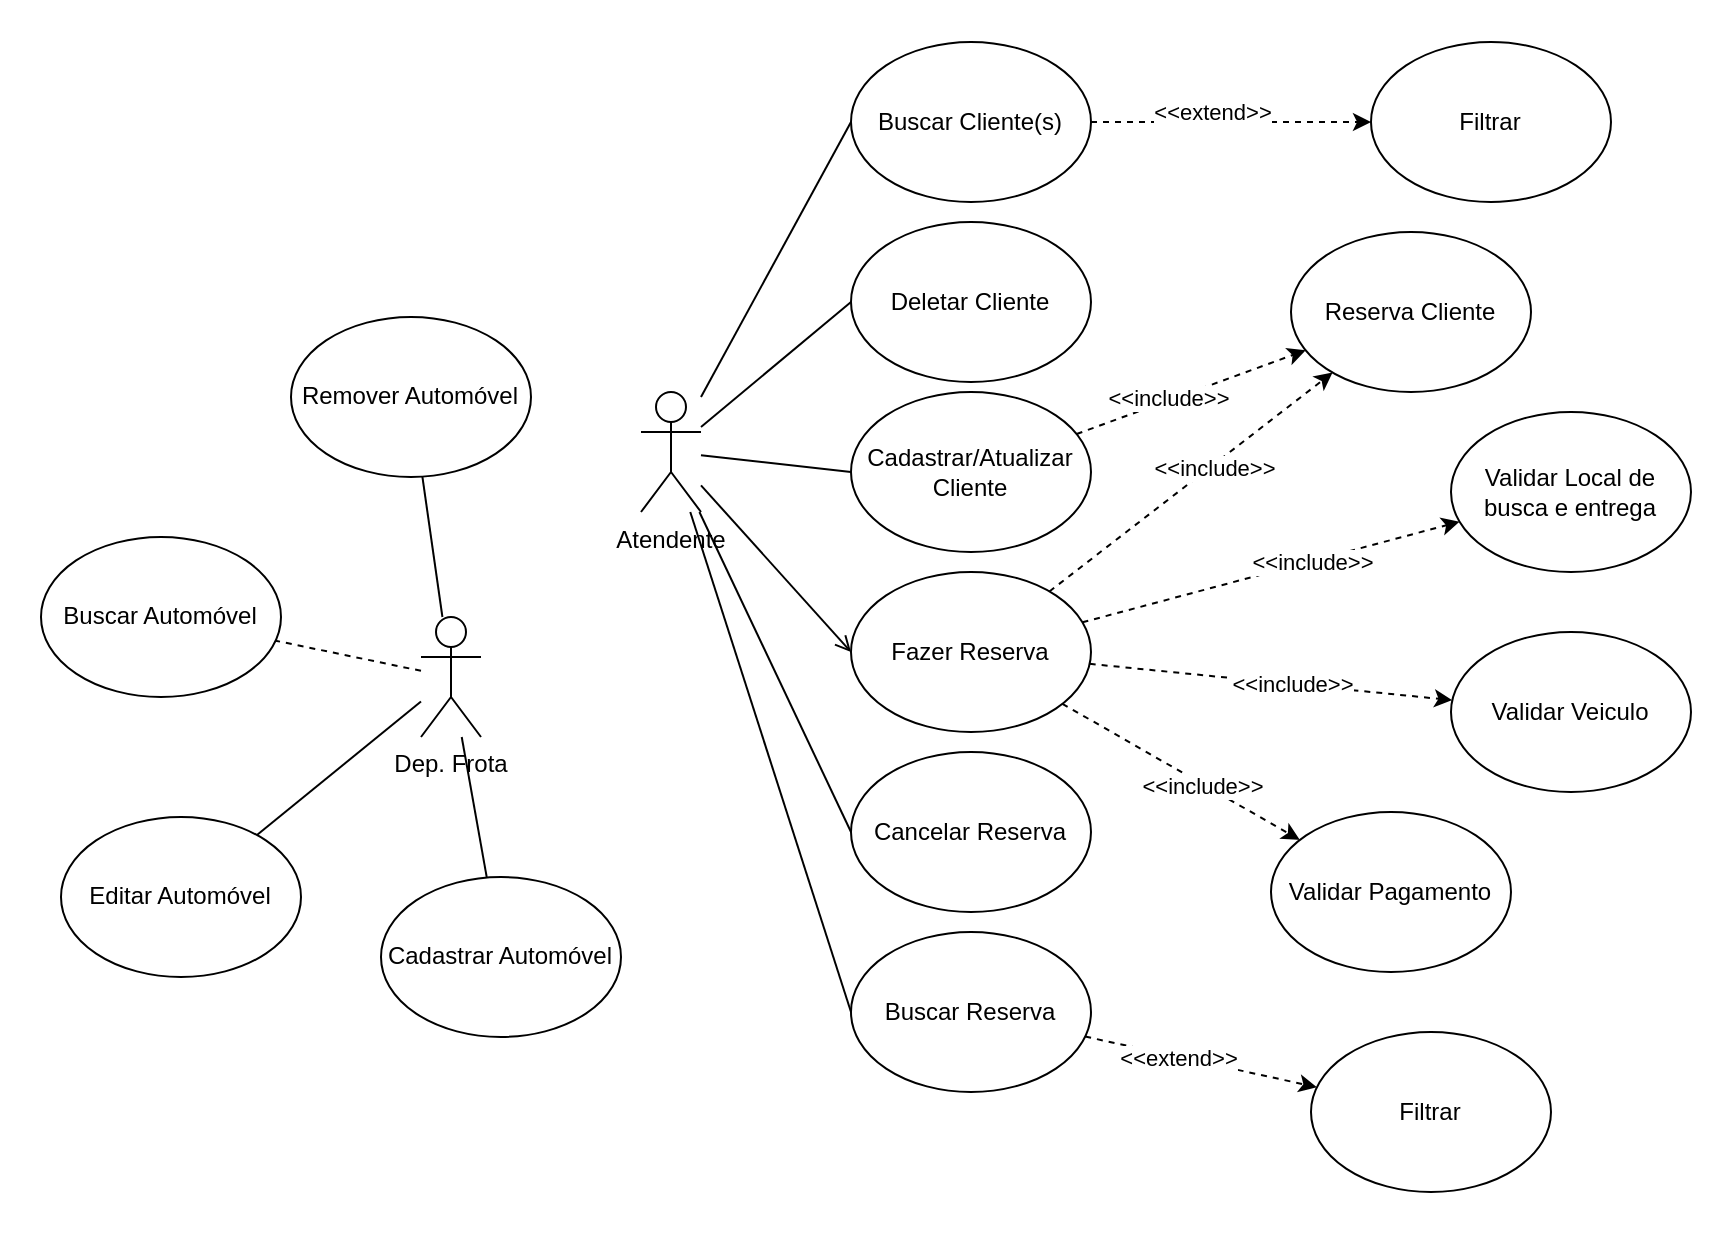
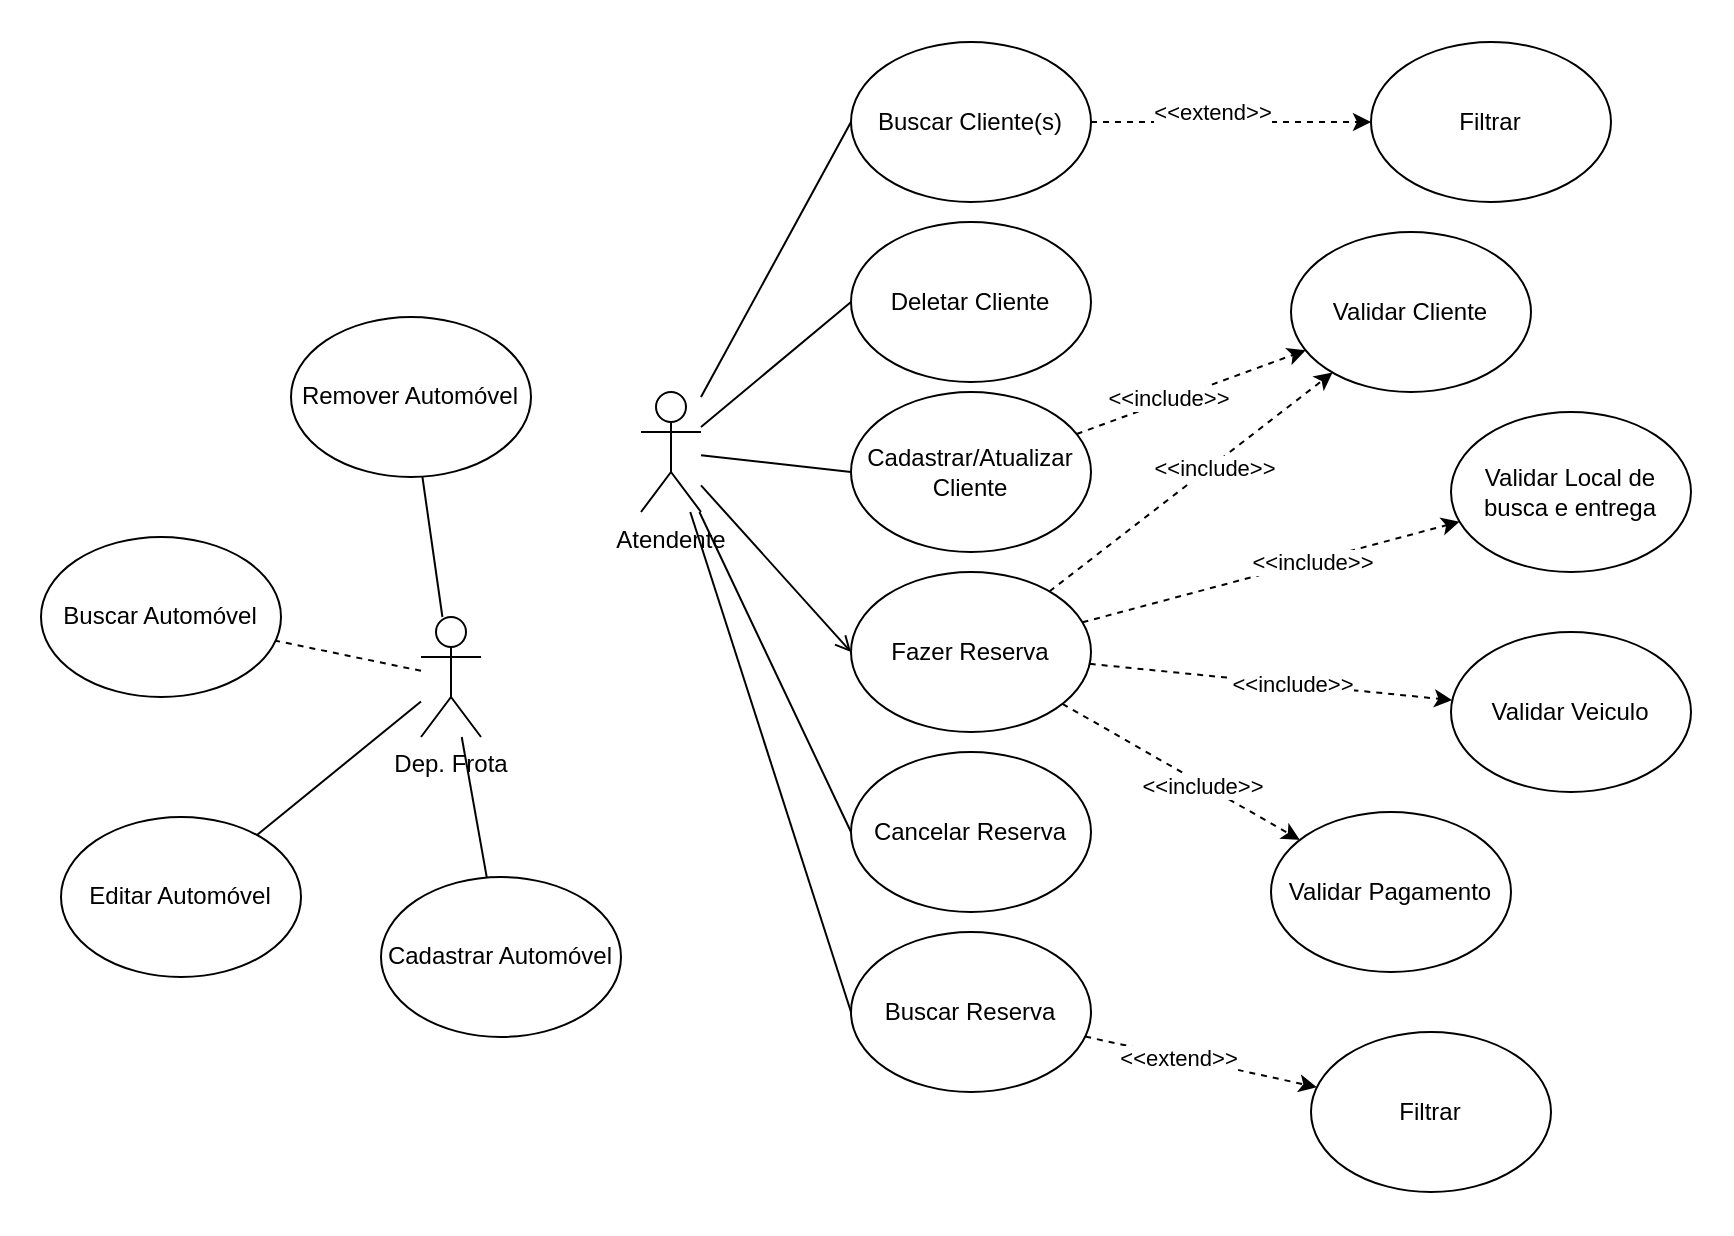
(1411, 313) -> (1411, 313)
